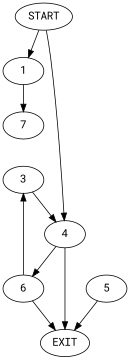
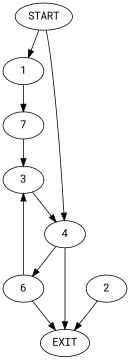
none -> (23, 149)
(107, 289) -> (107, 289)
